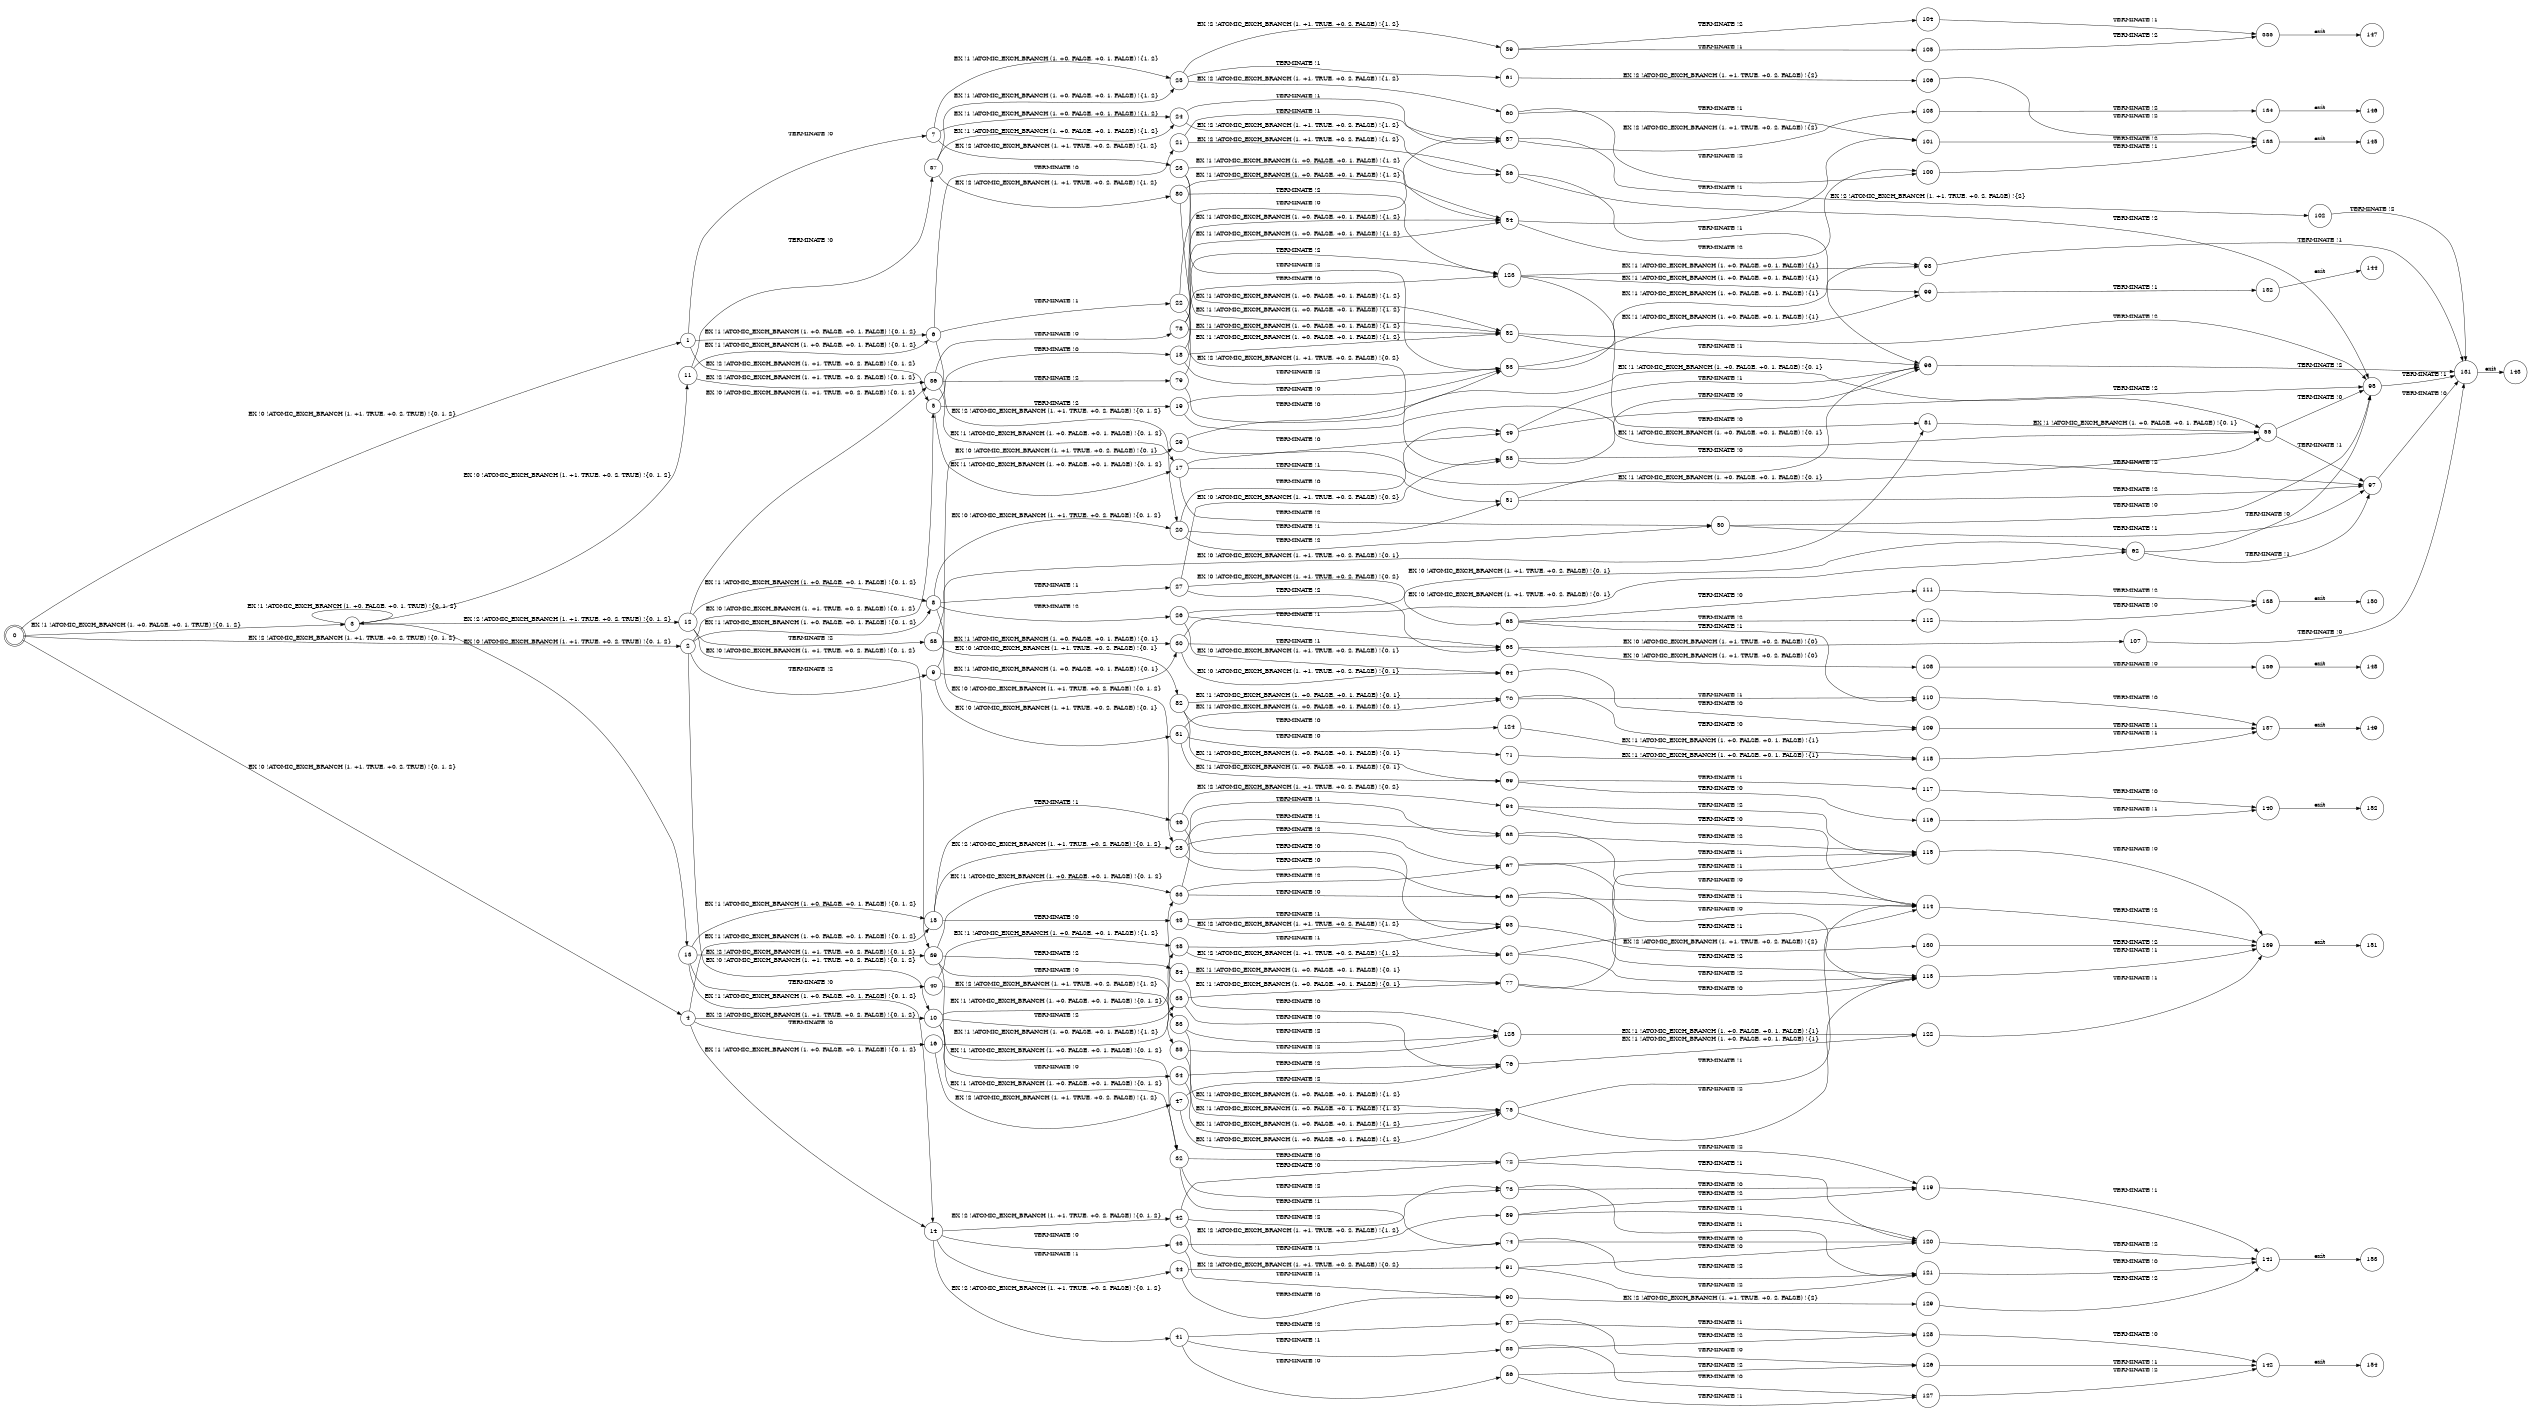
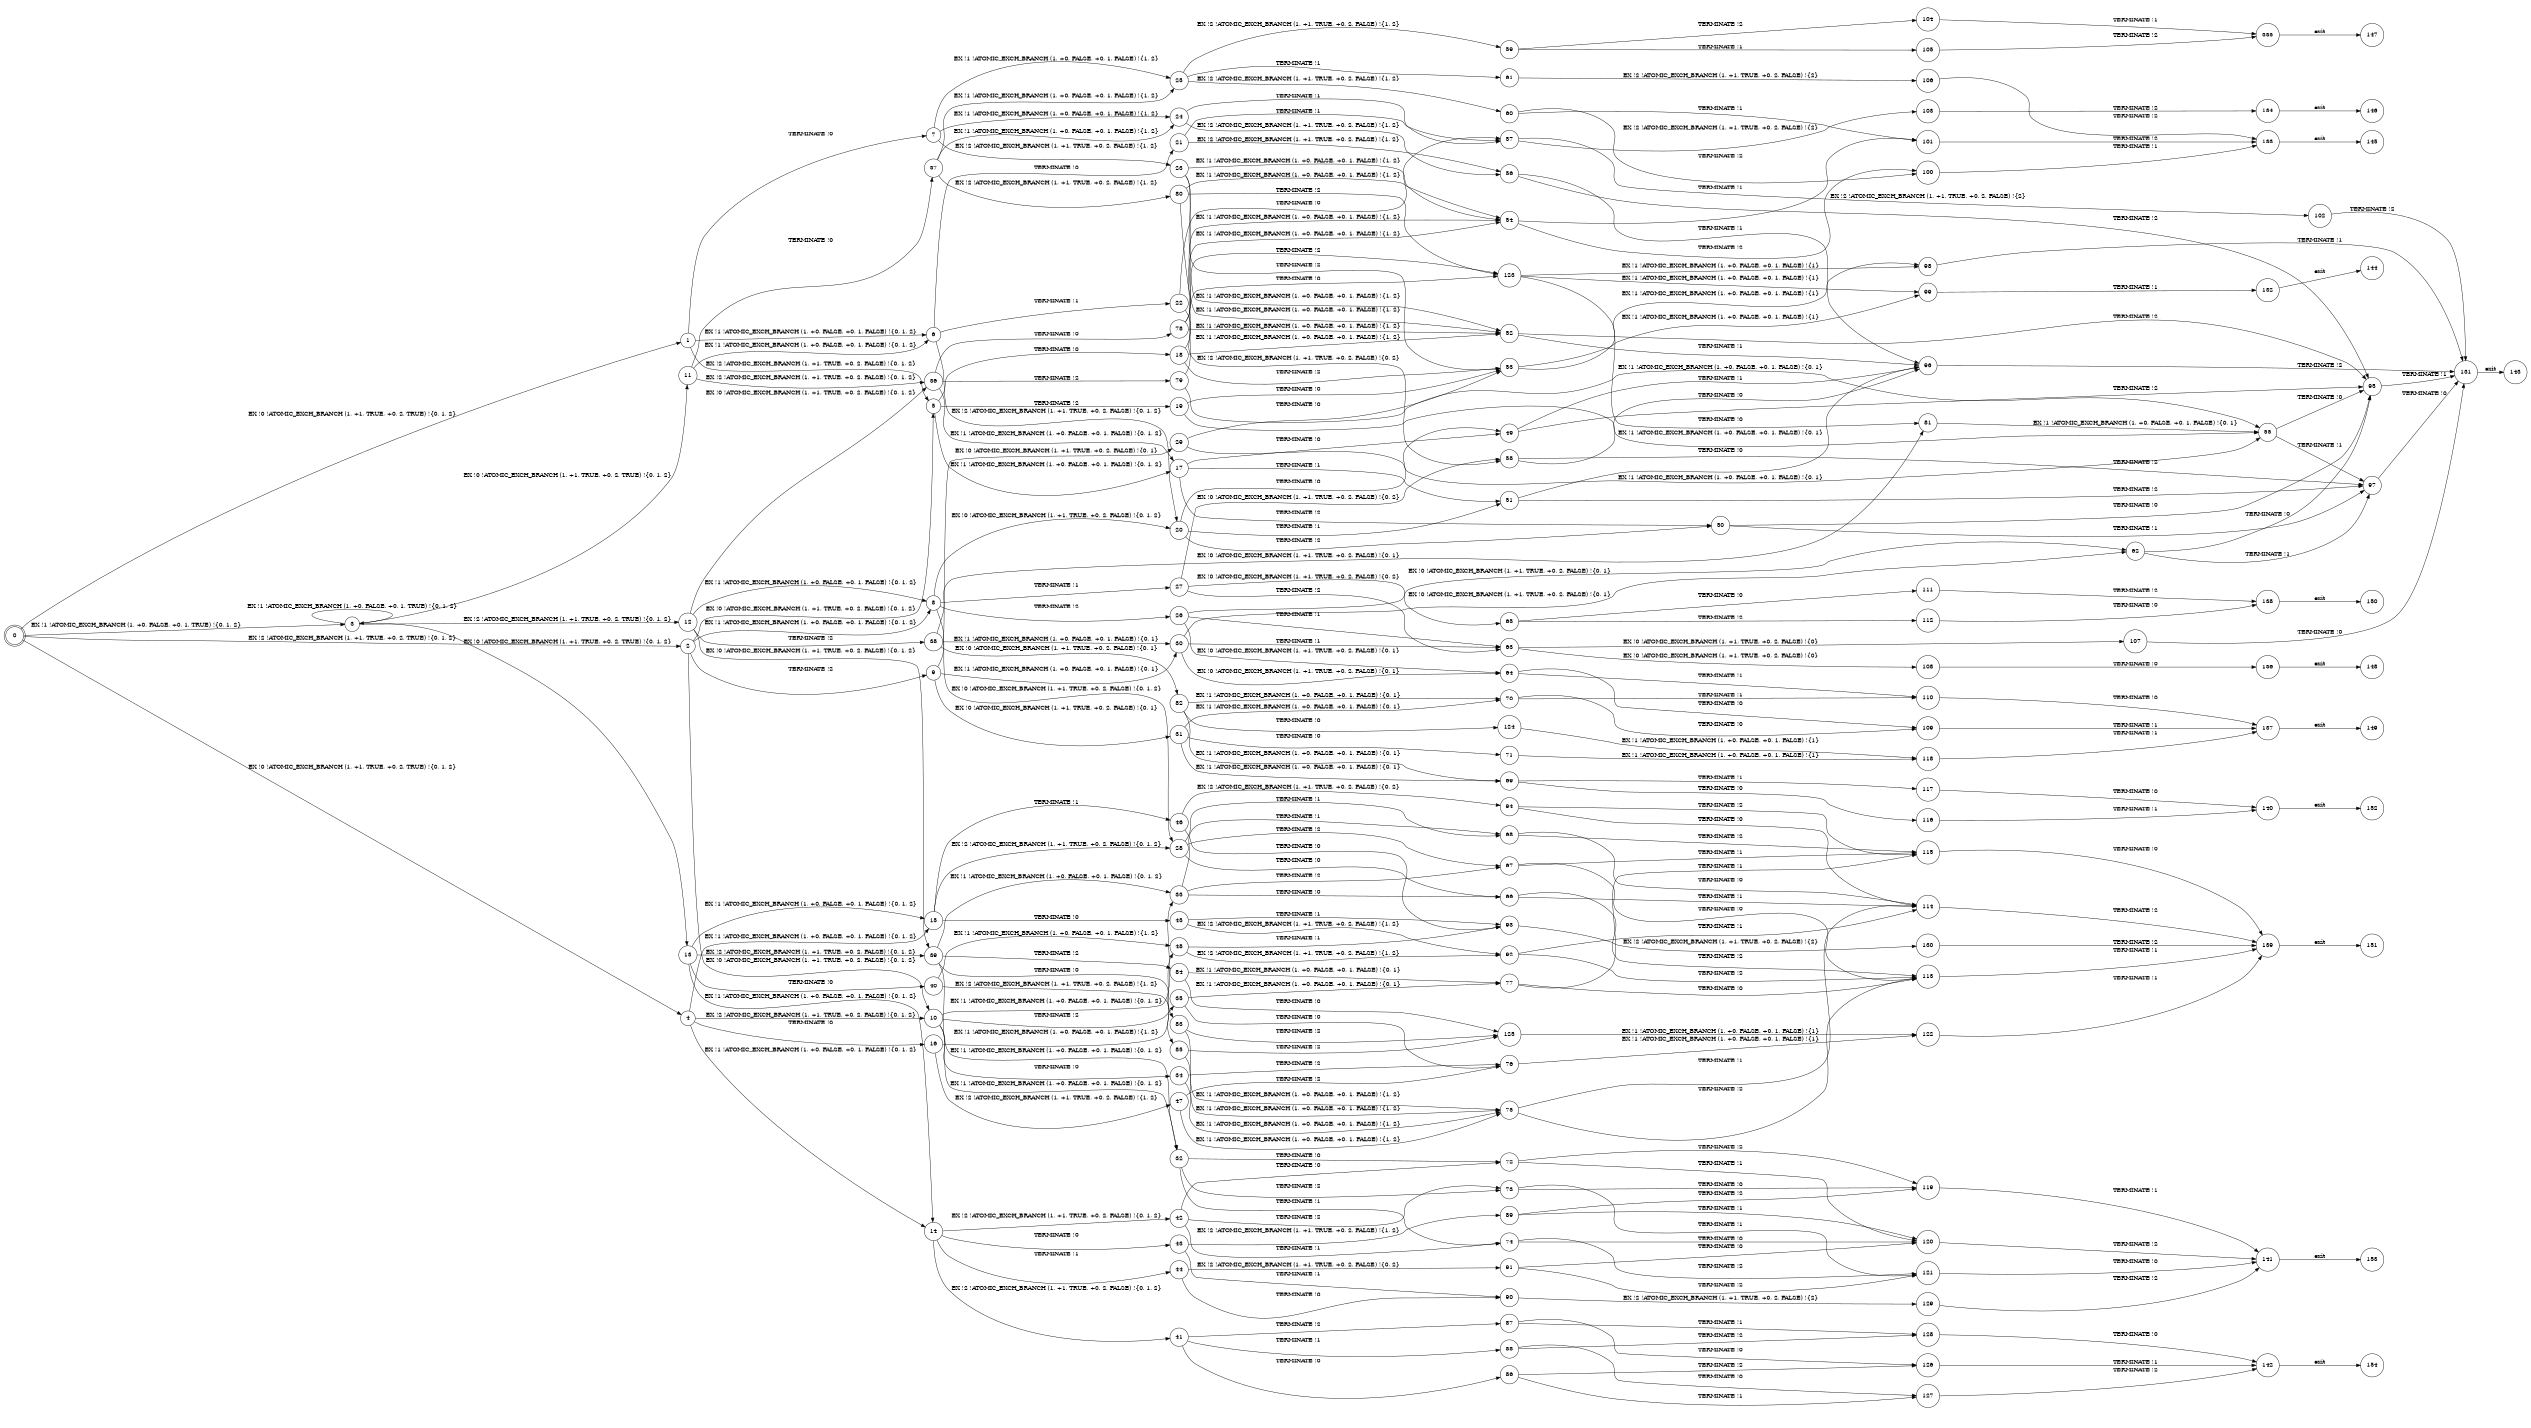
(1738, 631) -> (1716, 684)
